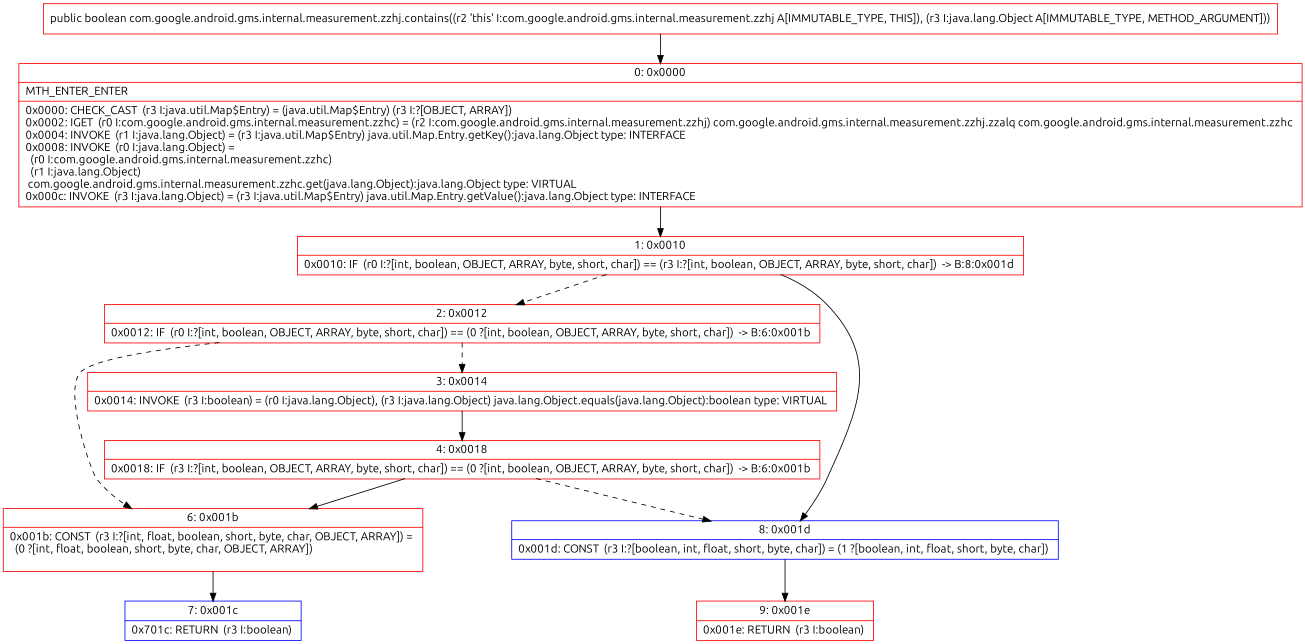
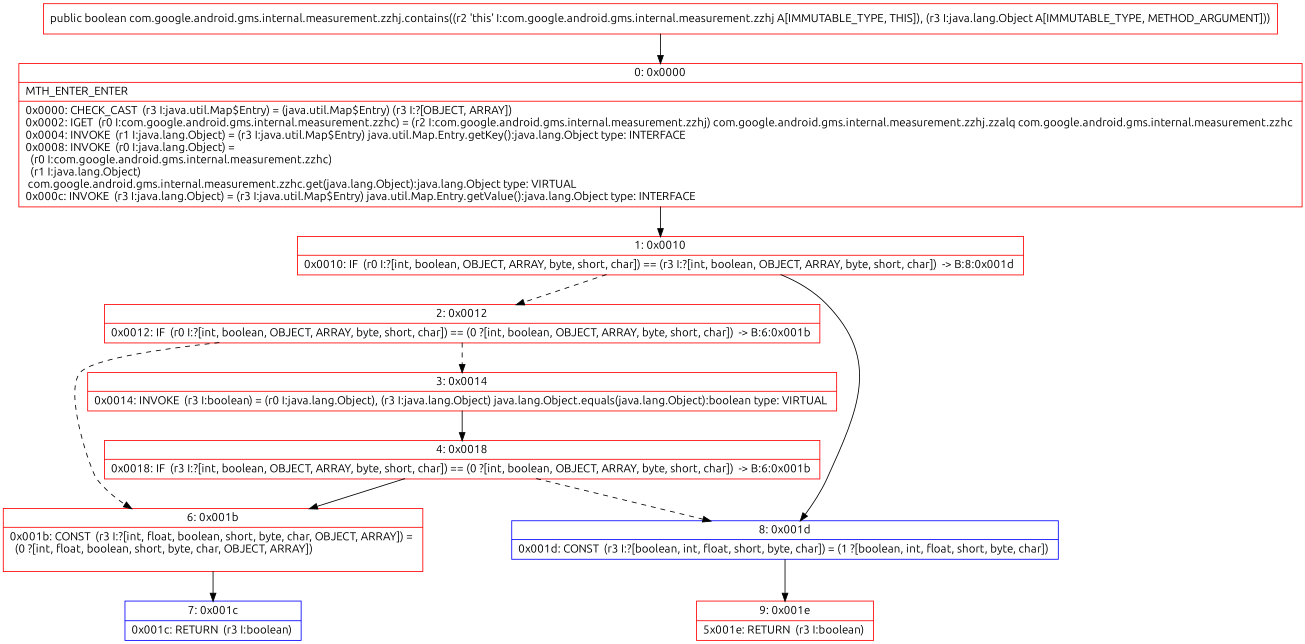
(213, 630) -> (213, 630)
(785, 630) -> (785, 630)
